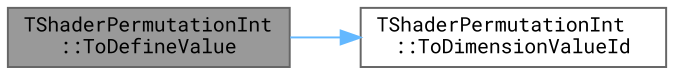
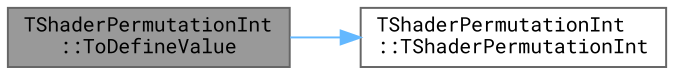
(513, 37) -> (513, 37)
